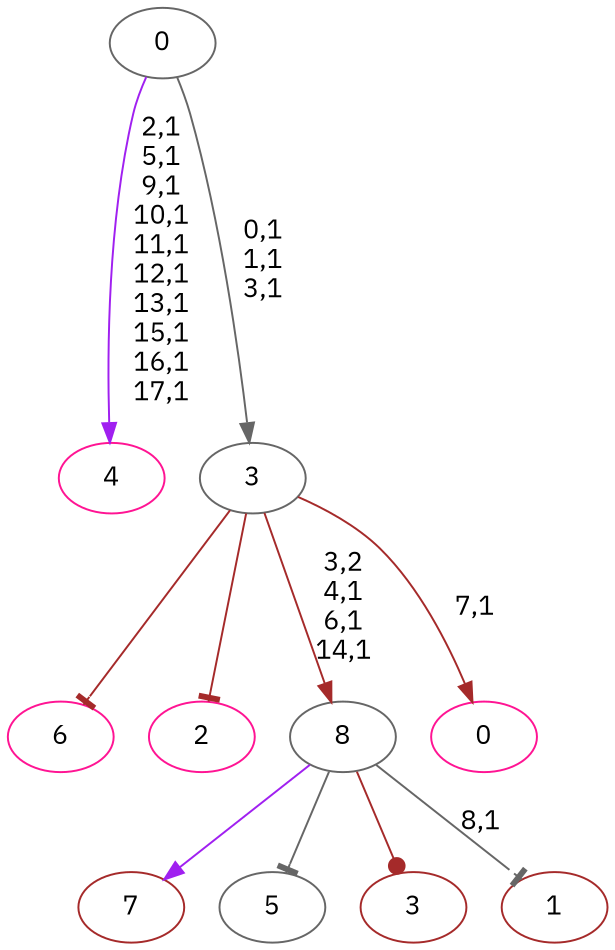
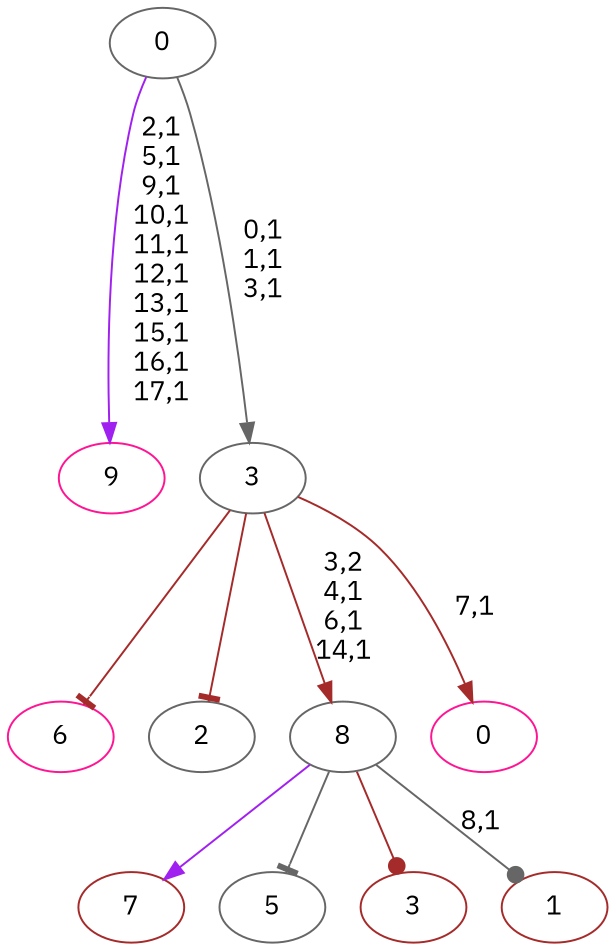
(112, 478) -> (112, 478)
(202, 737) -> (202, 737)
(443, 817) -> (443, 817)
